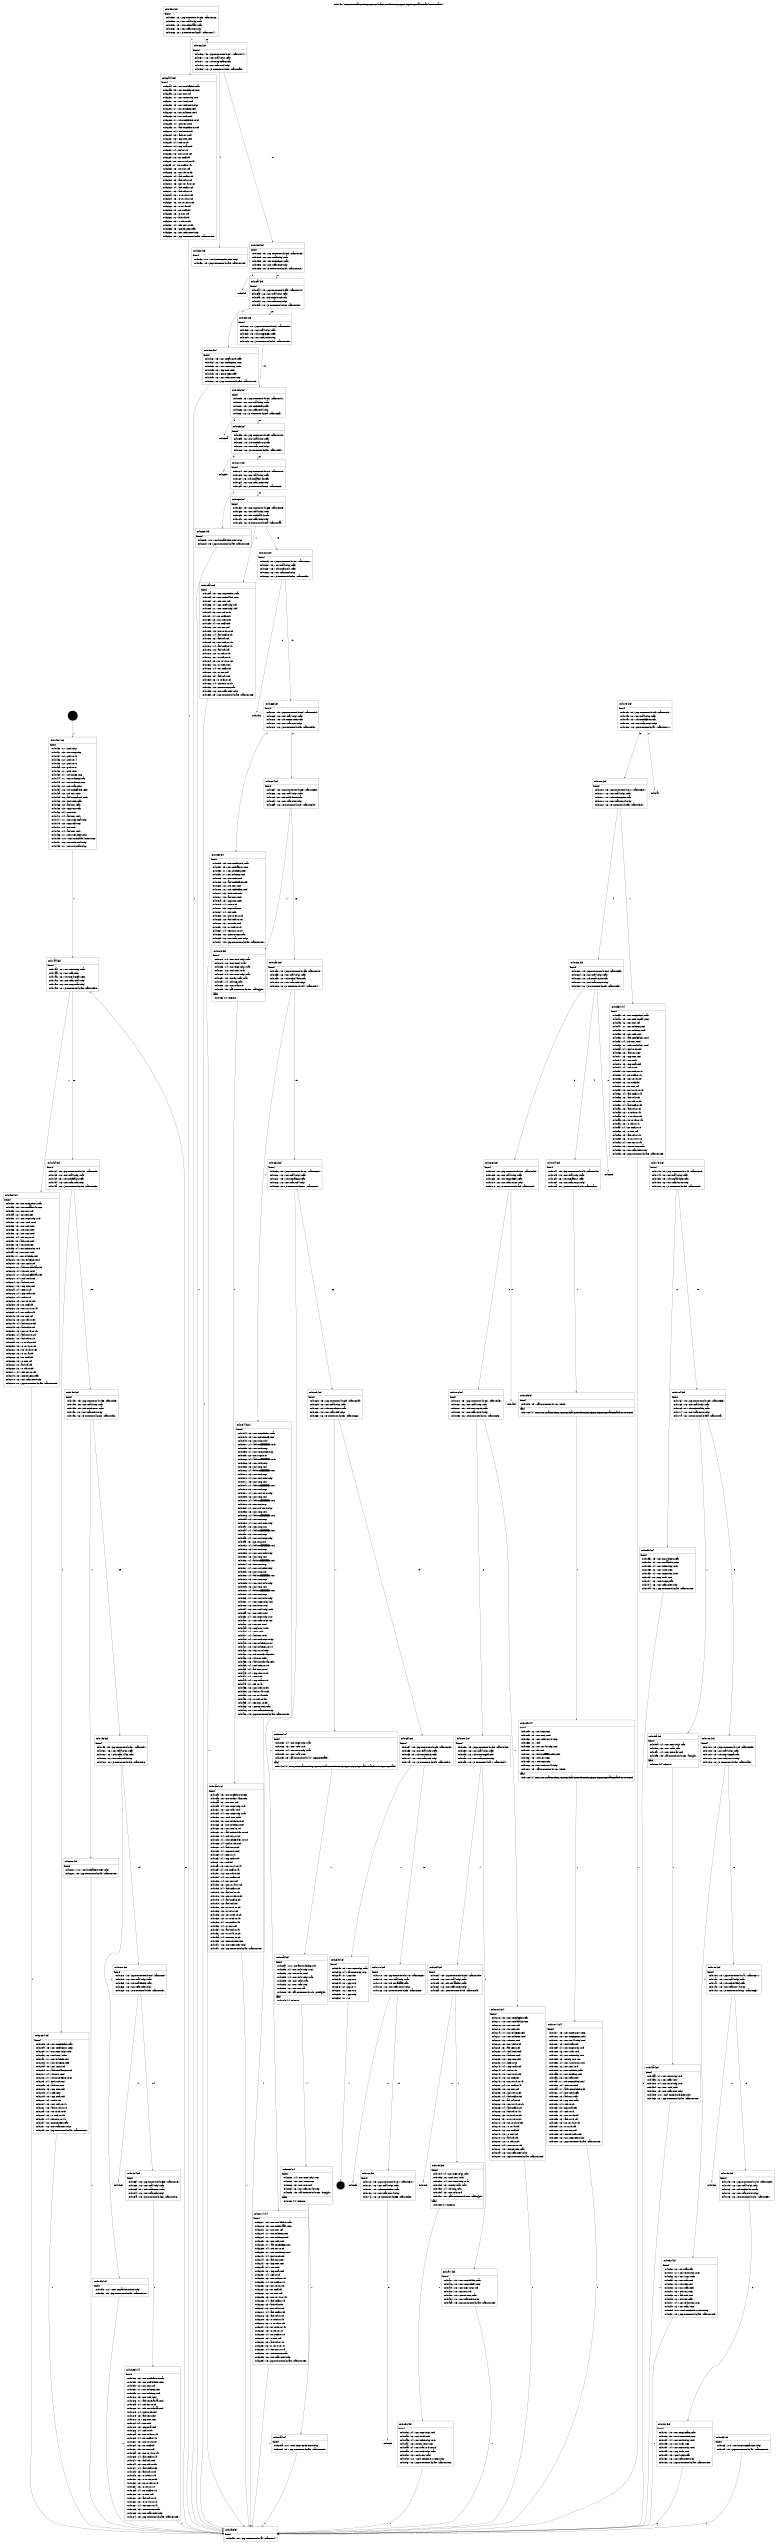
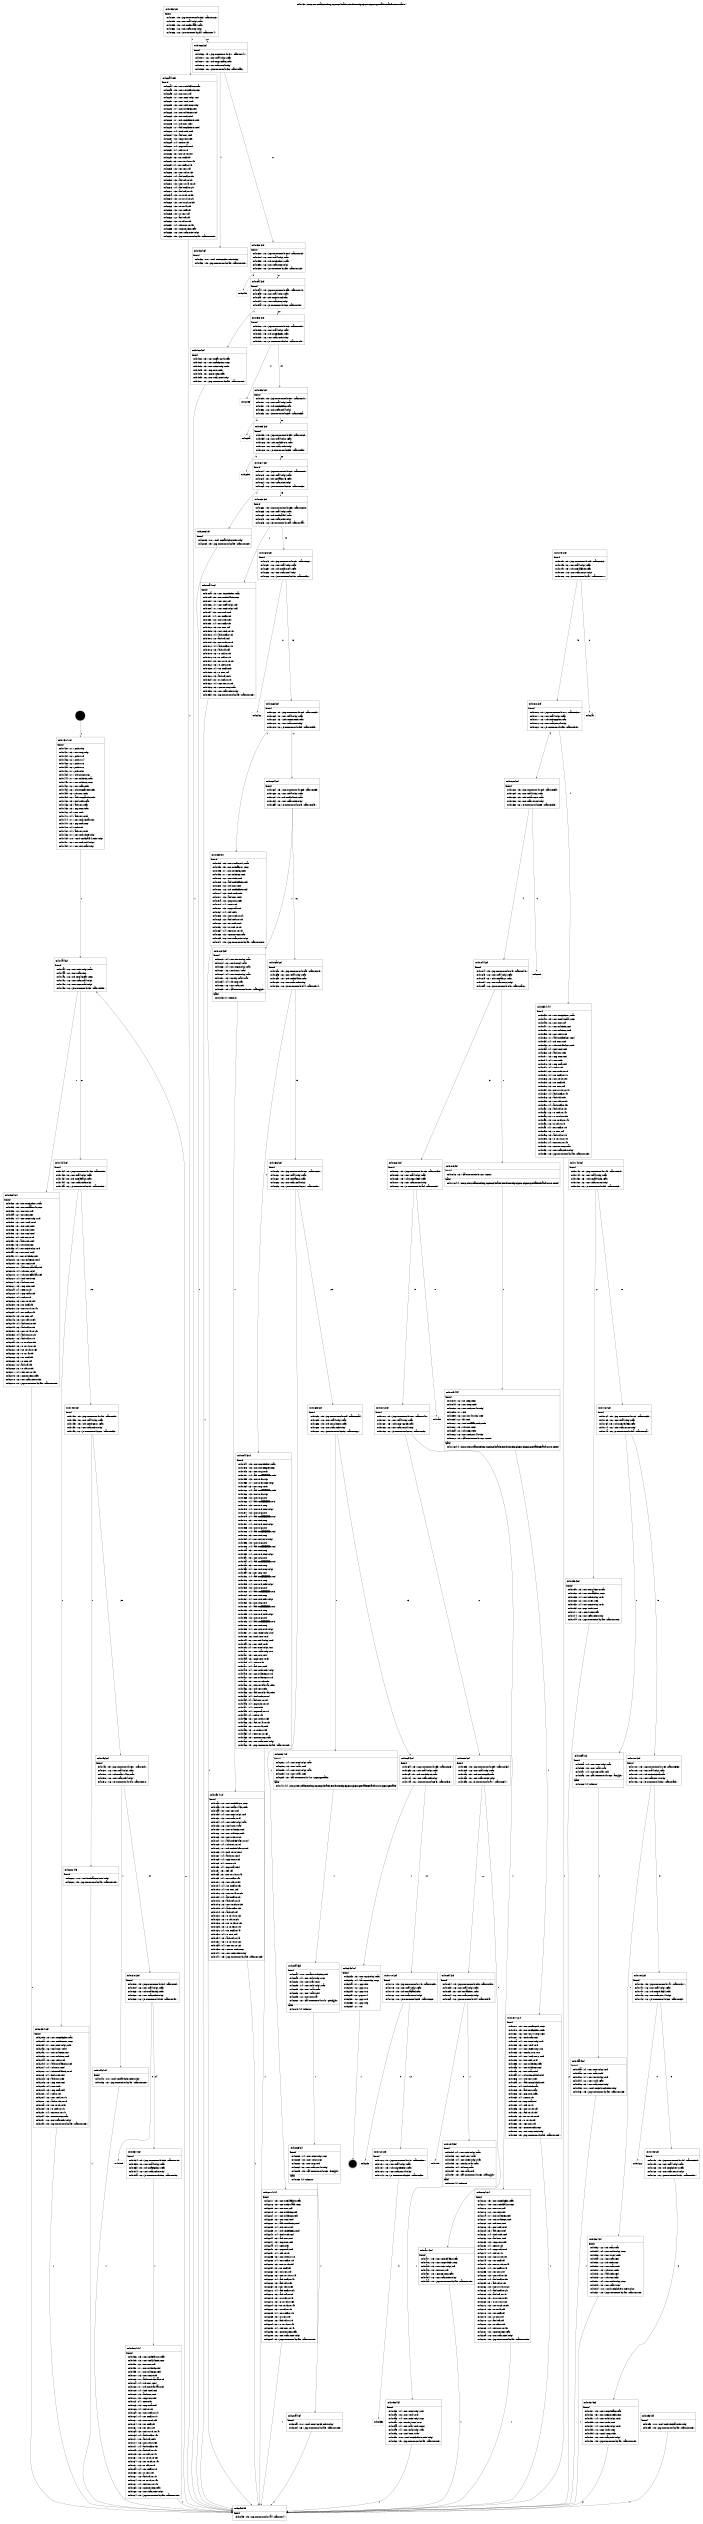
none -> (245, 402)
(543, 1071) -> (458, 1074)
(480, 1868) -> (483, 1876)
